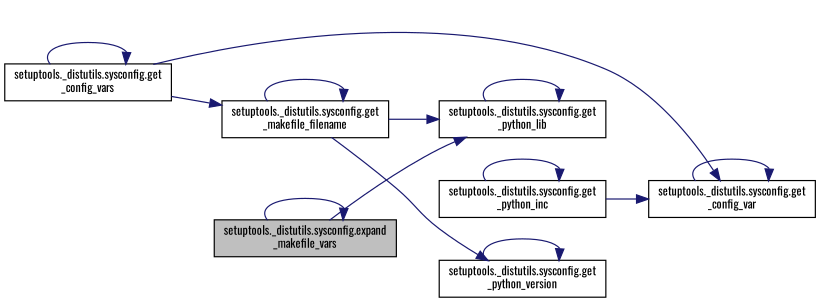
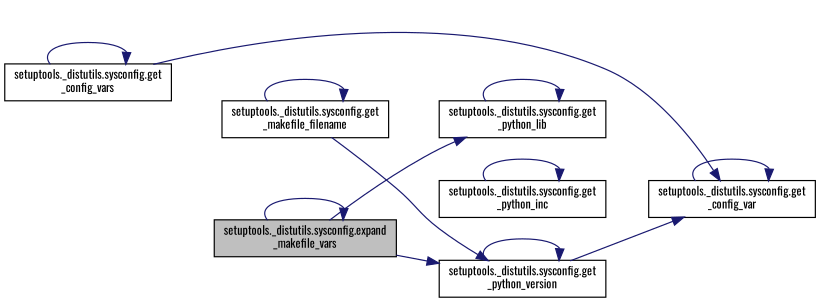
(190, 100) -> none
(408, 119) -> none
(621, 199) -> (622, 241)
none -> (412, 258)
